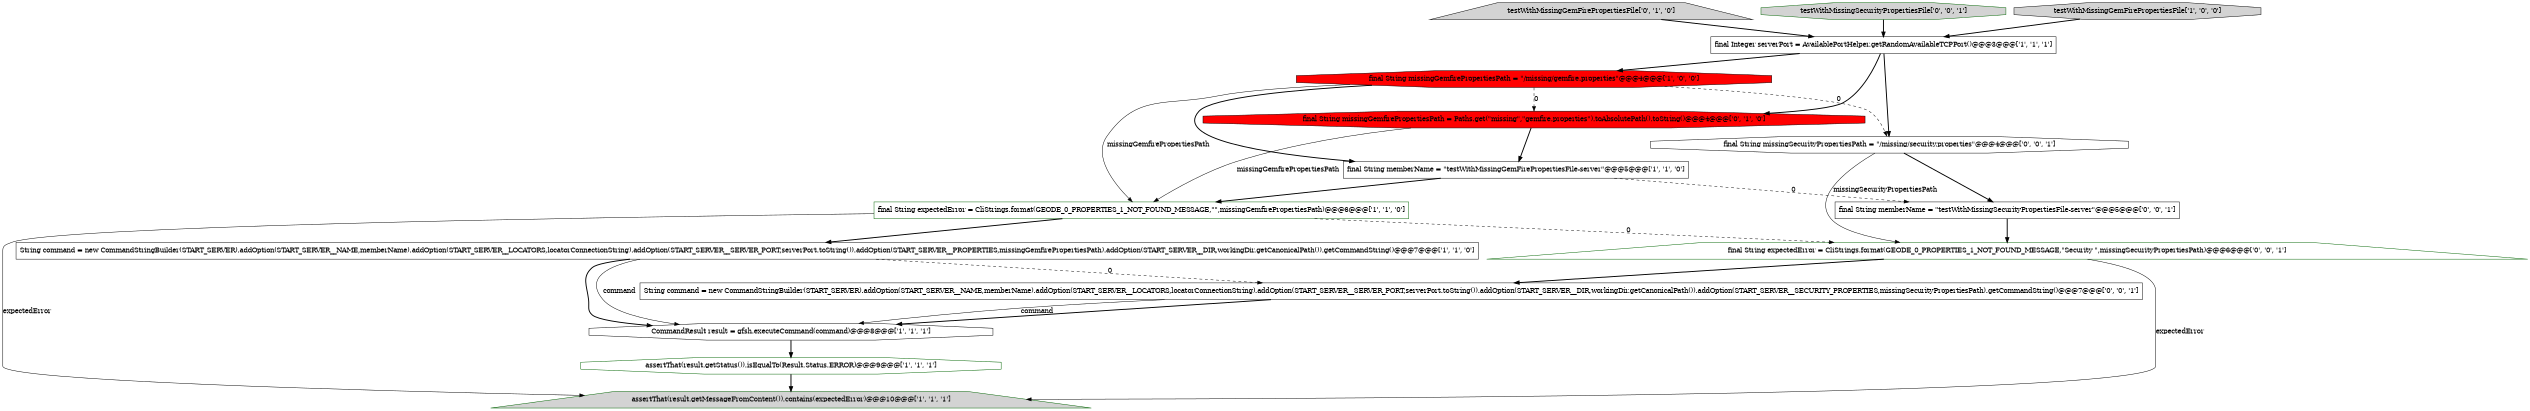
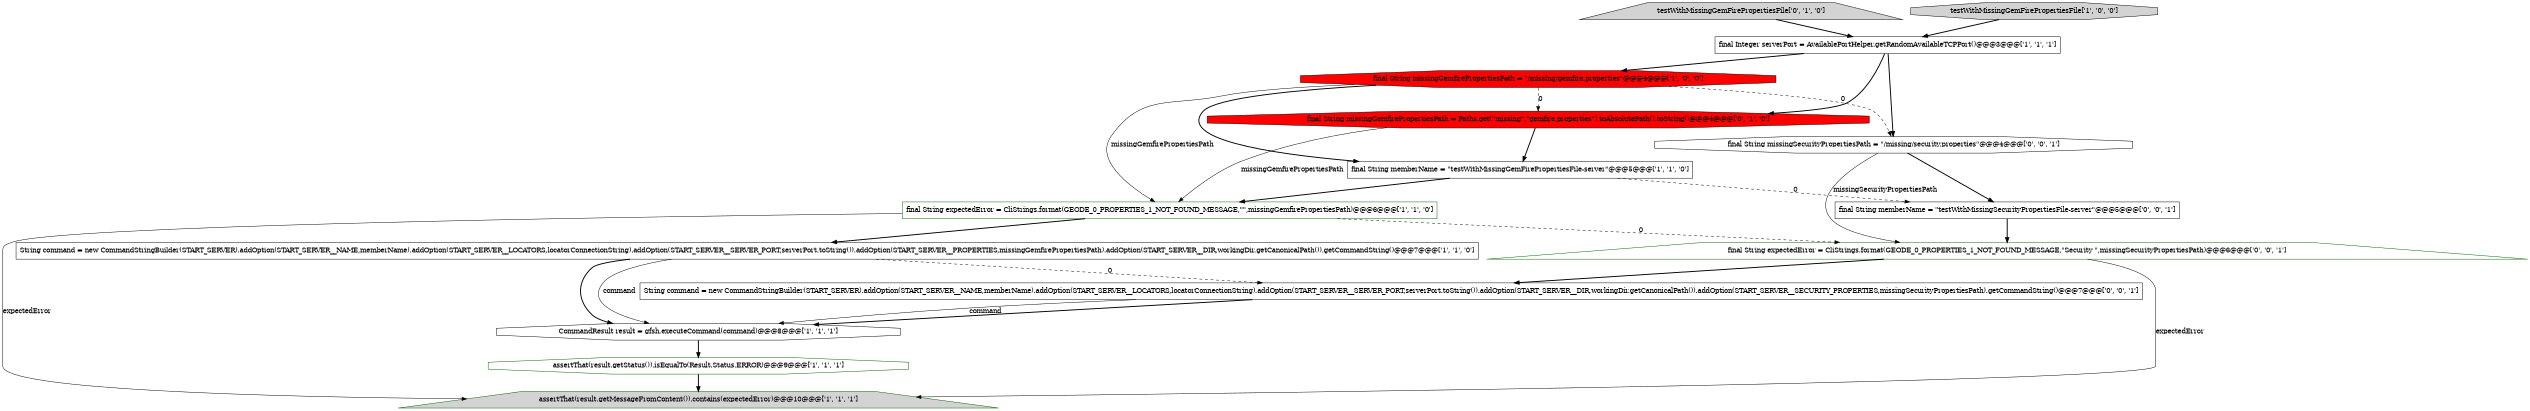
(1883, 11) -> none
